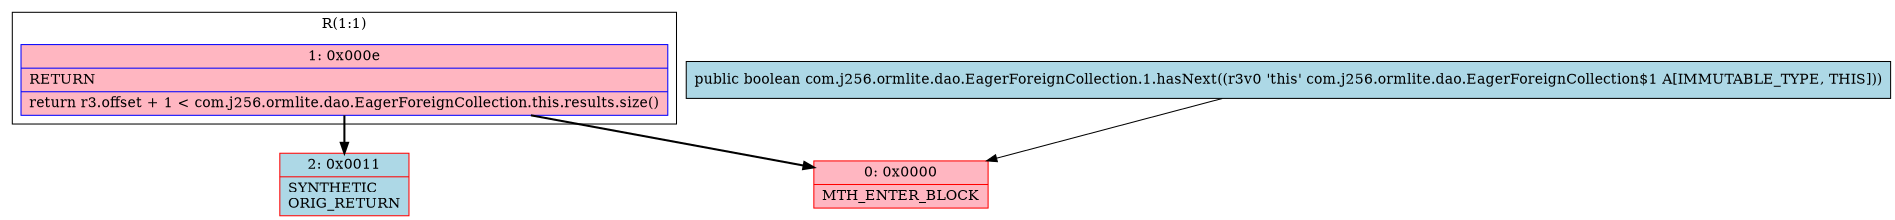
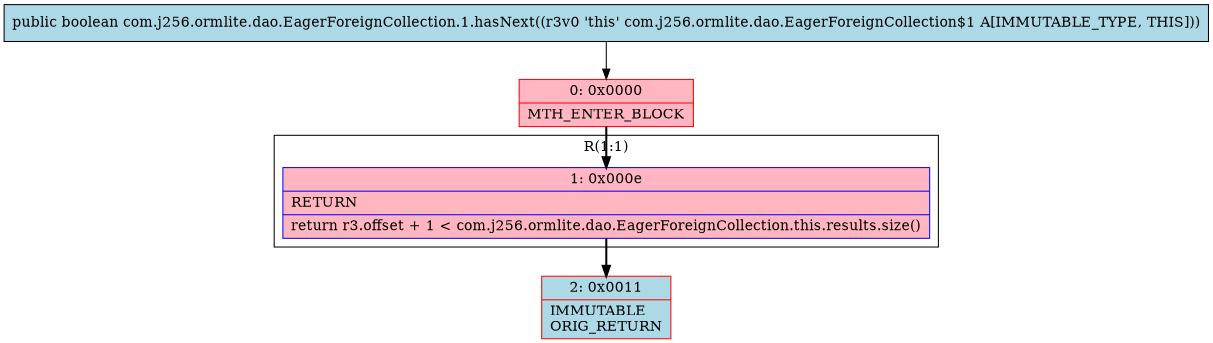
(667, 140) -> (606, 142)
(333, 188) -> (598, 311)
